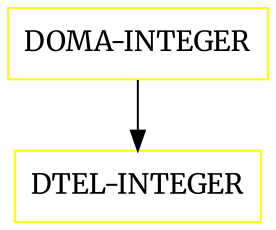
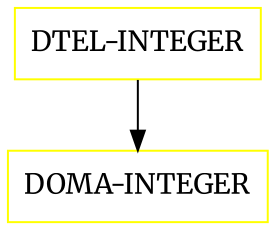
(138, 105) -> (138, 105)
